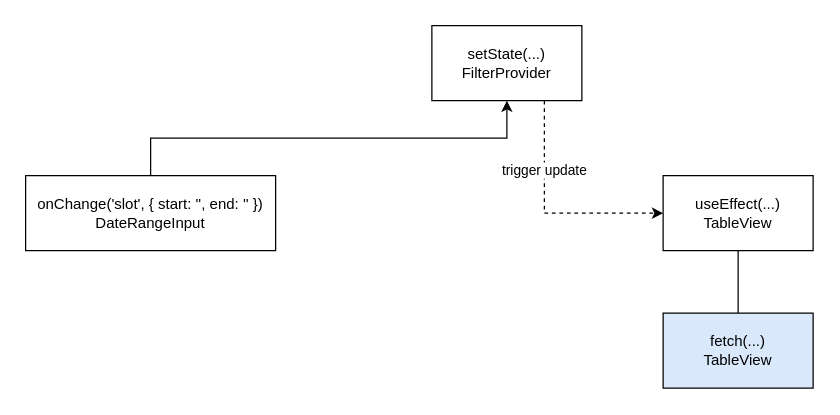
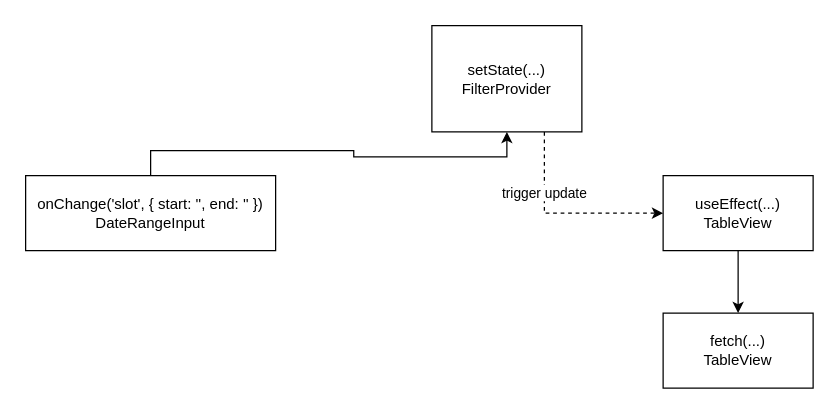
(507, 63) -> (507, 79)
(738, 306) -> (738, 303)
(738, 351) -> (738, 351)
